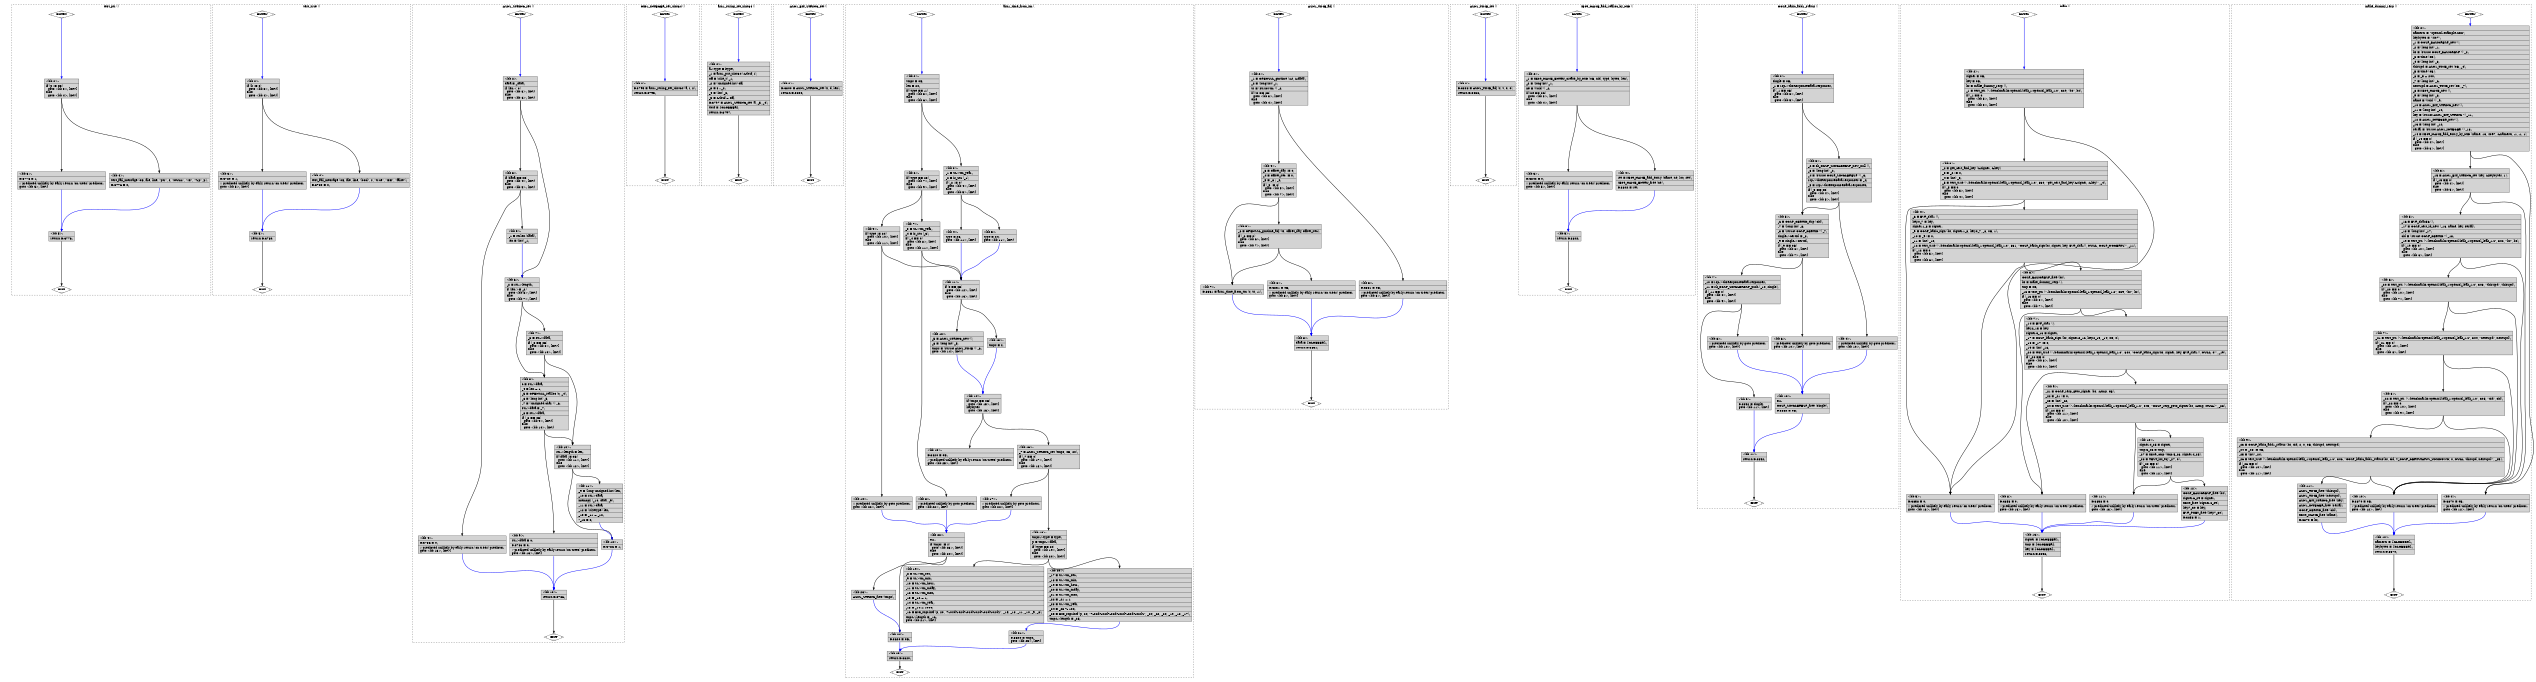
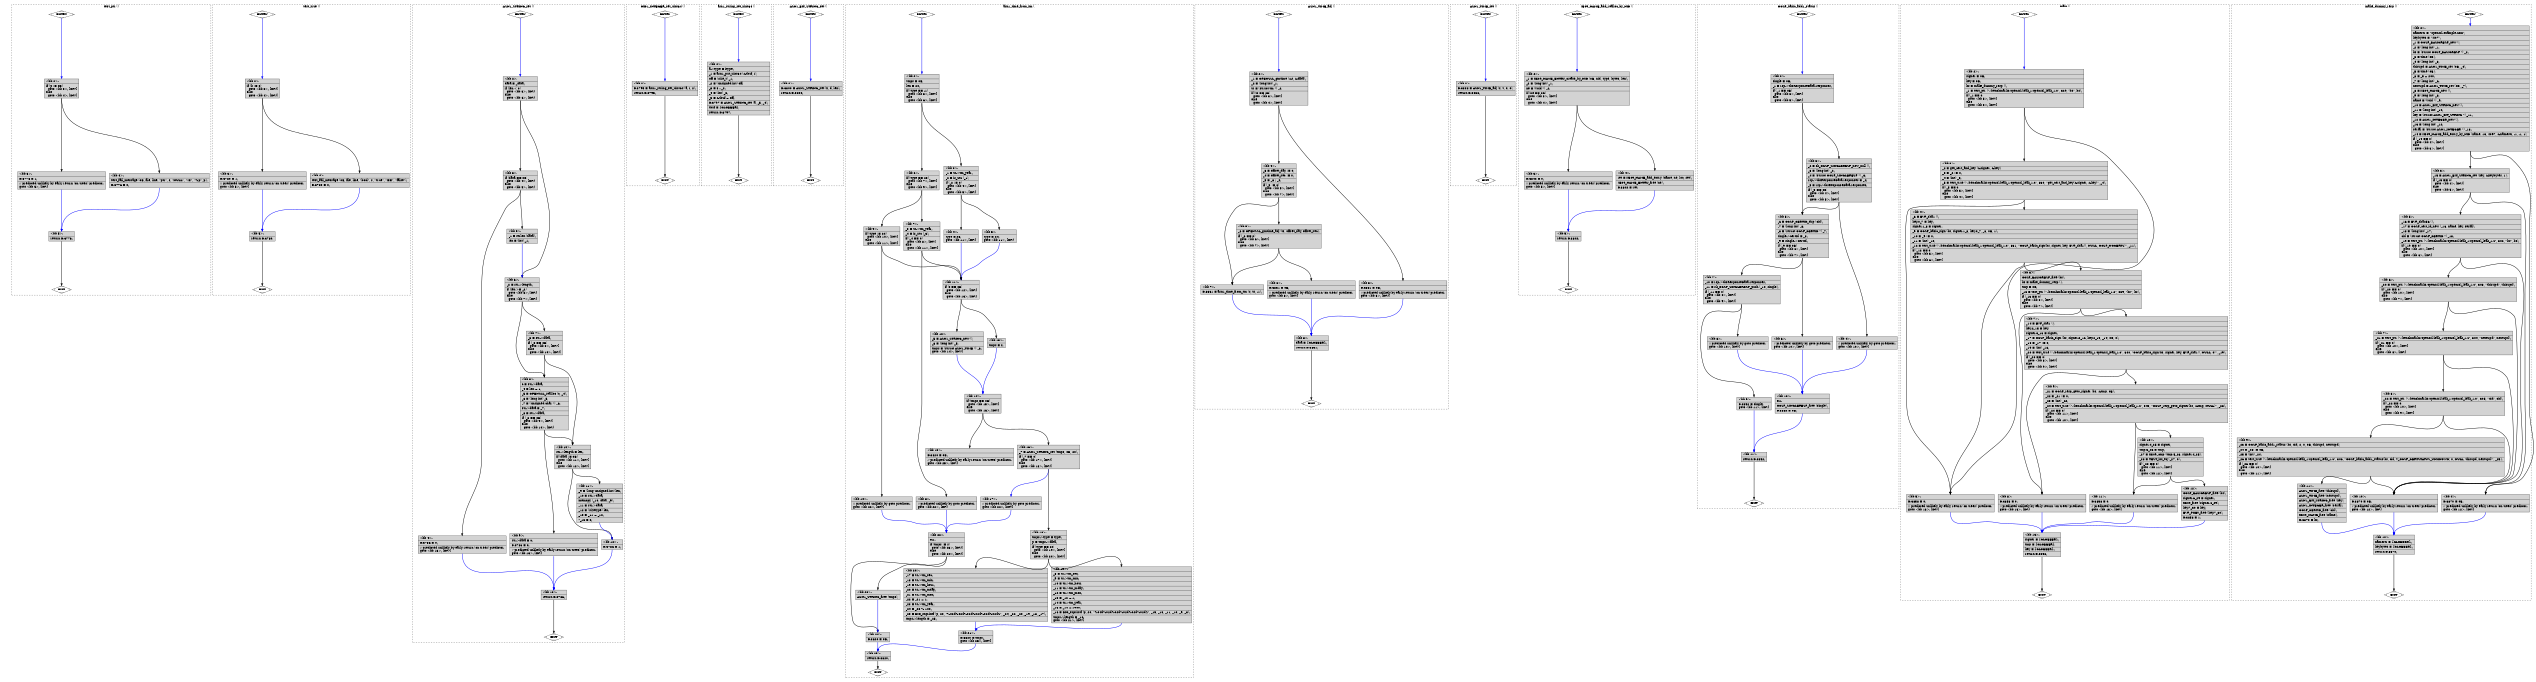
(973, 407) -> (969, 407)
(1031, 483) -> (1031, 483)
none -> (1050, 627)
